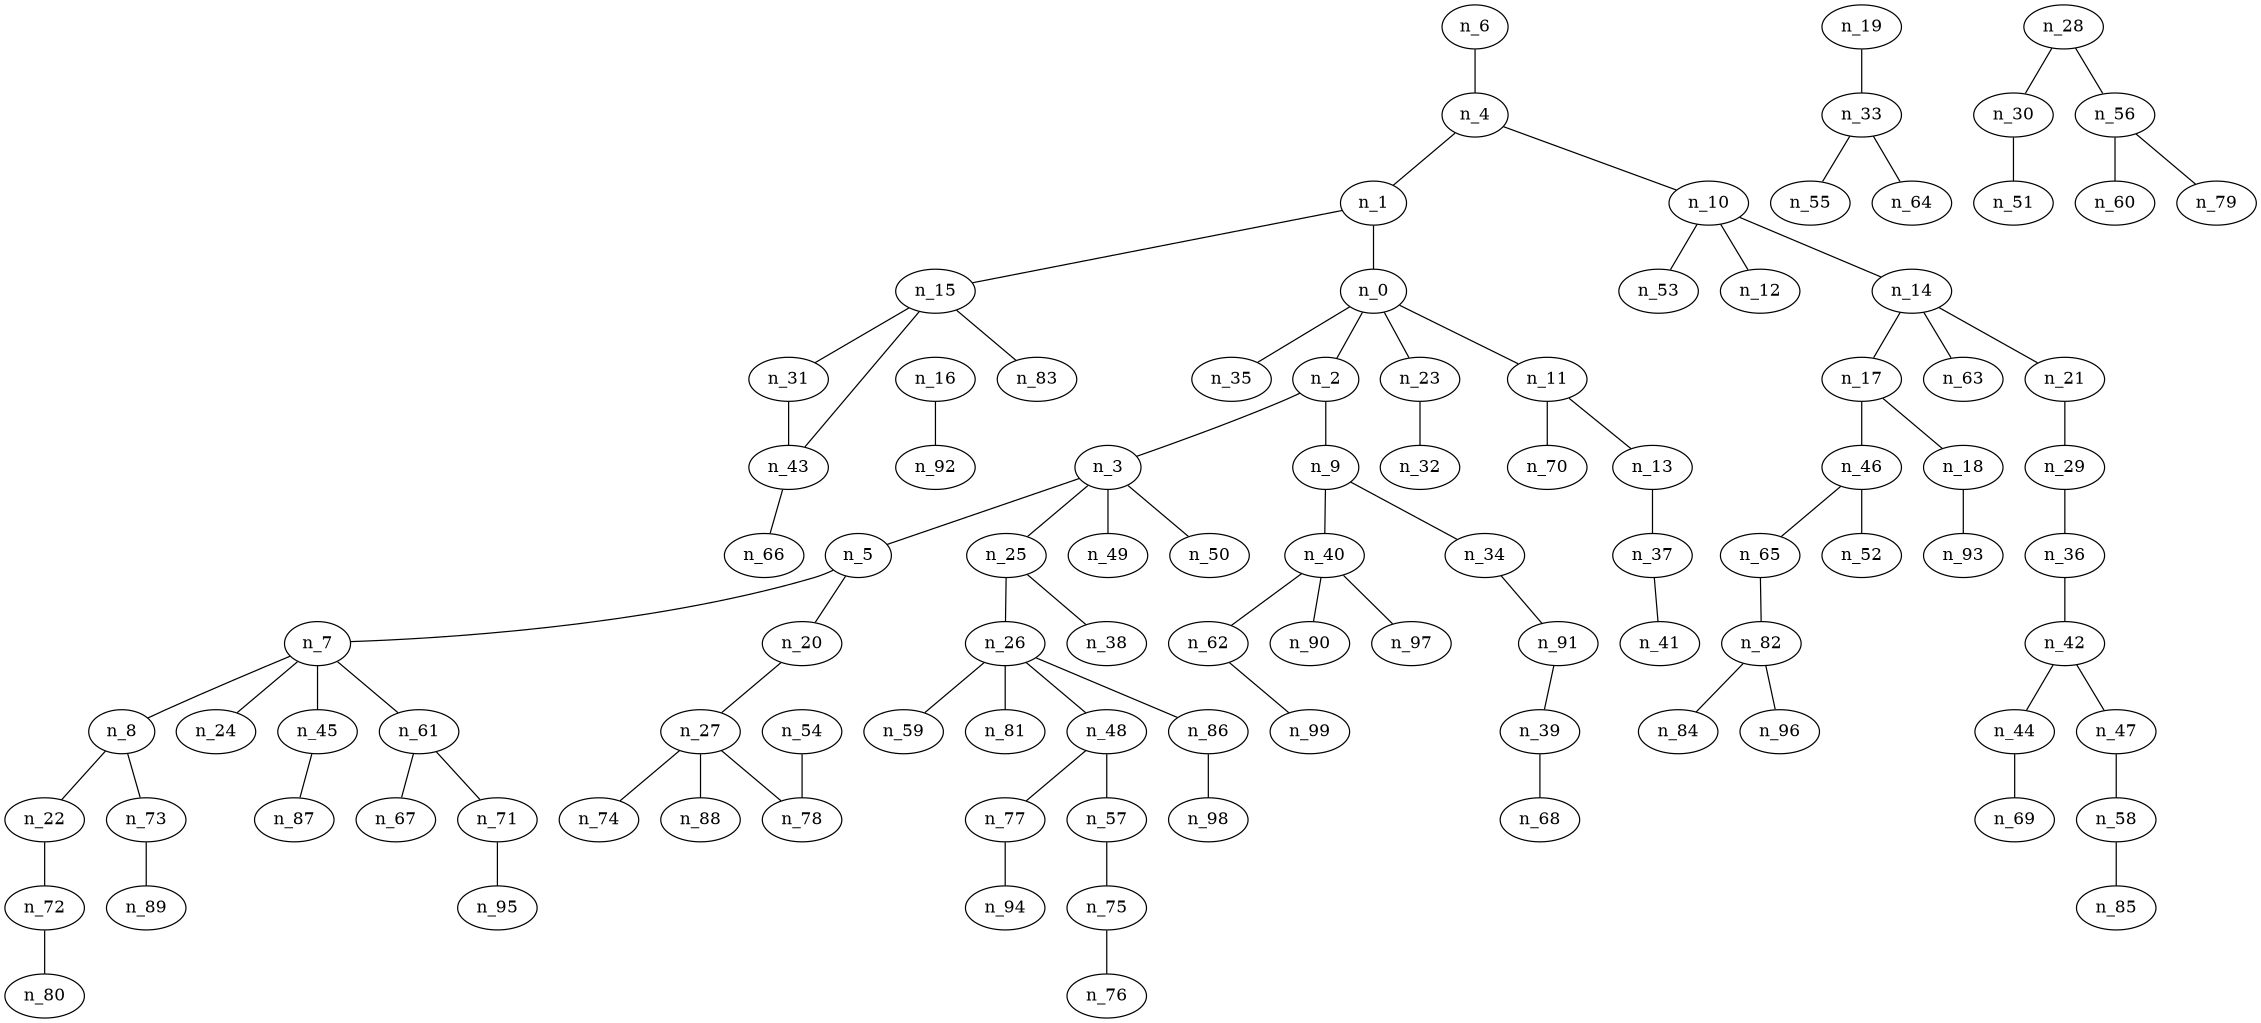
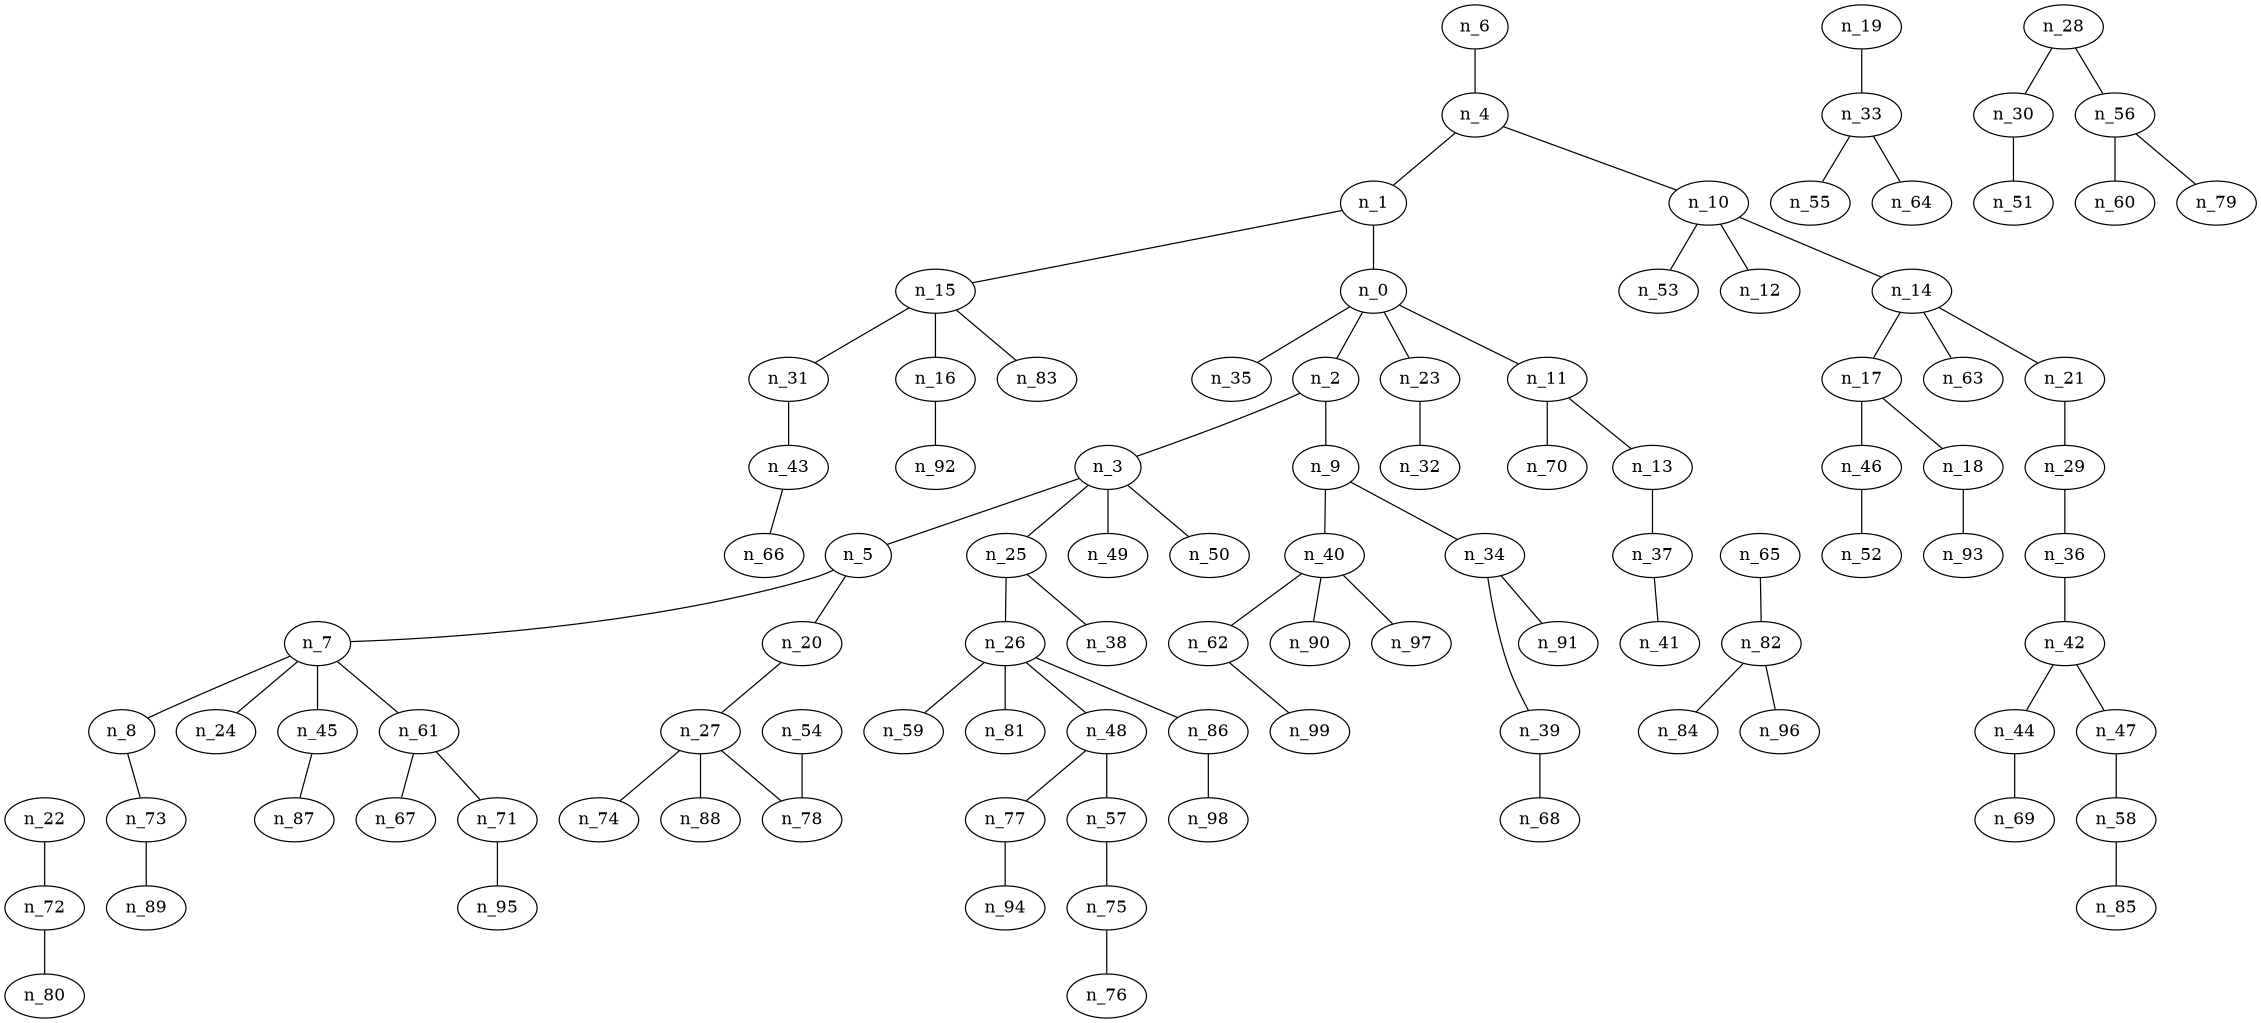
(862, 379) -> (935, 335)
(1811, 511) -> none
(1549, 687) -> (1502, 646)
(83, 775) -> none
